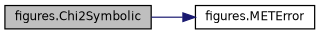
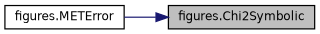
(167, 17) -> (140, 17)
